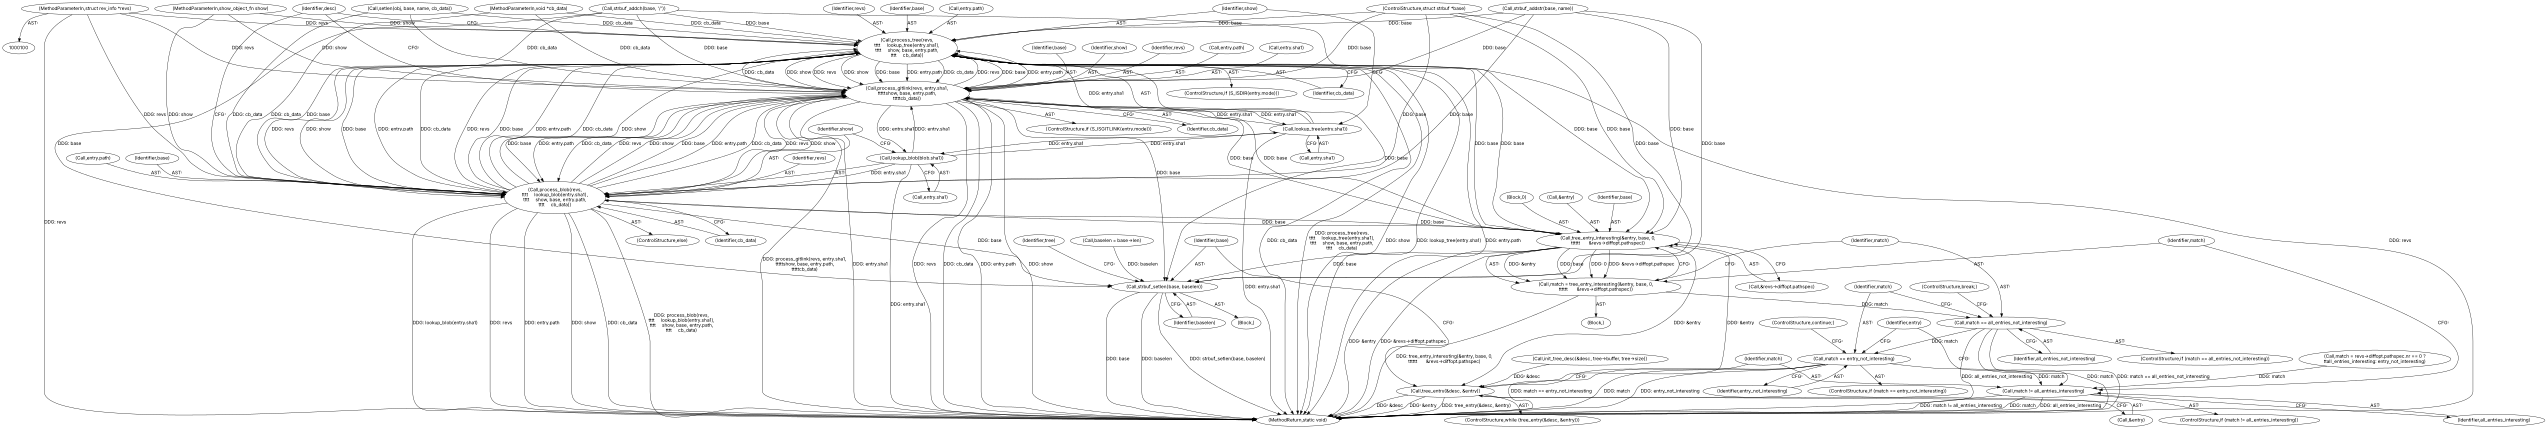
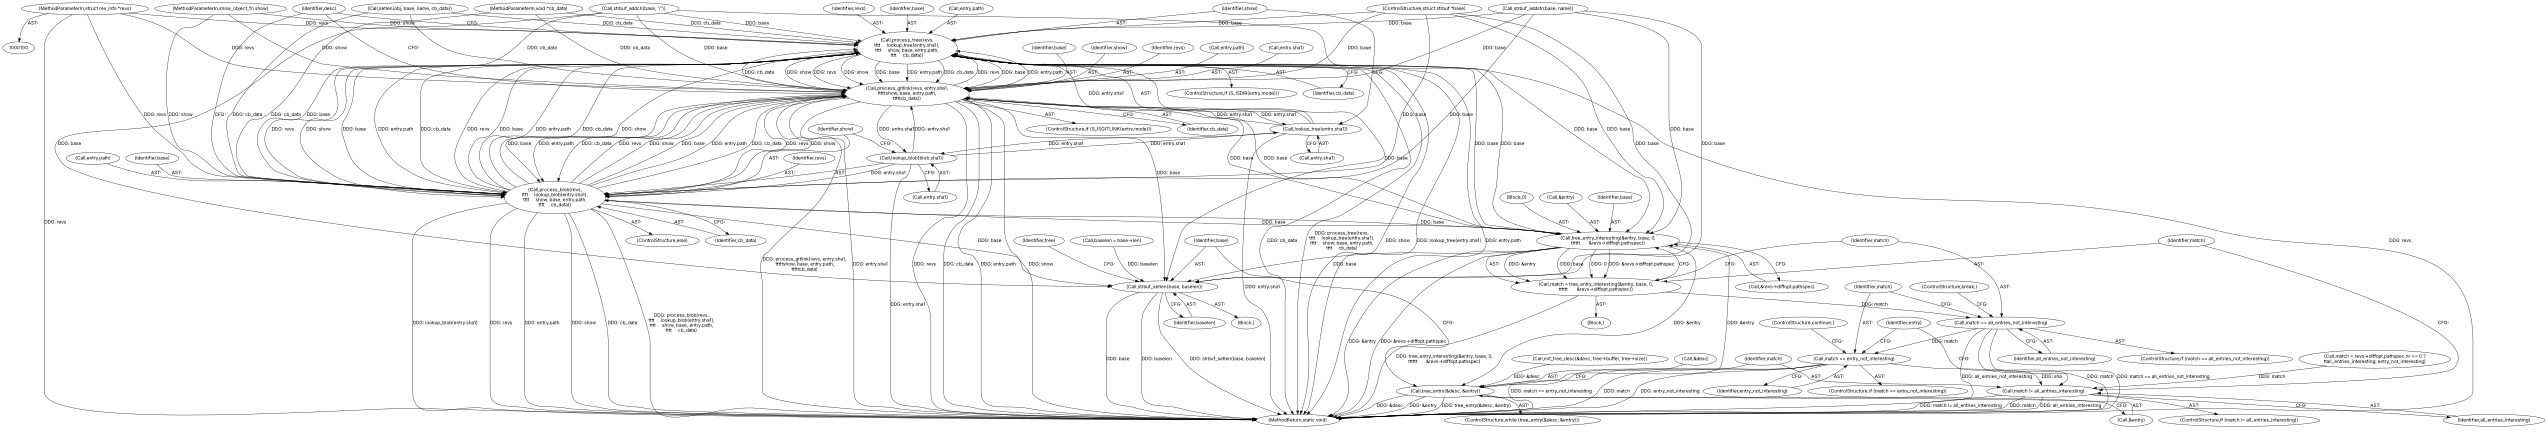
none -> (1695, 359)
(2052, 377) -> (2052, 377)
